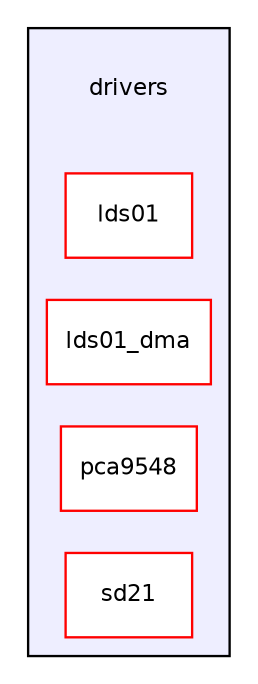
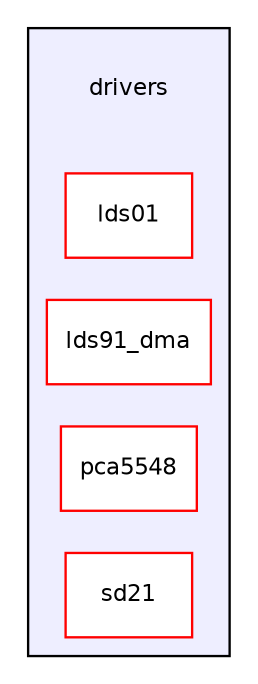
(129, 342) -> (129, 342)
(129, 469) -> (129, 469)
